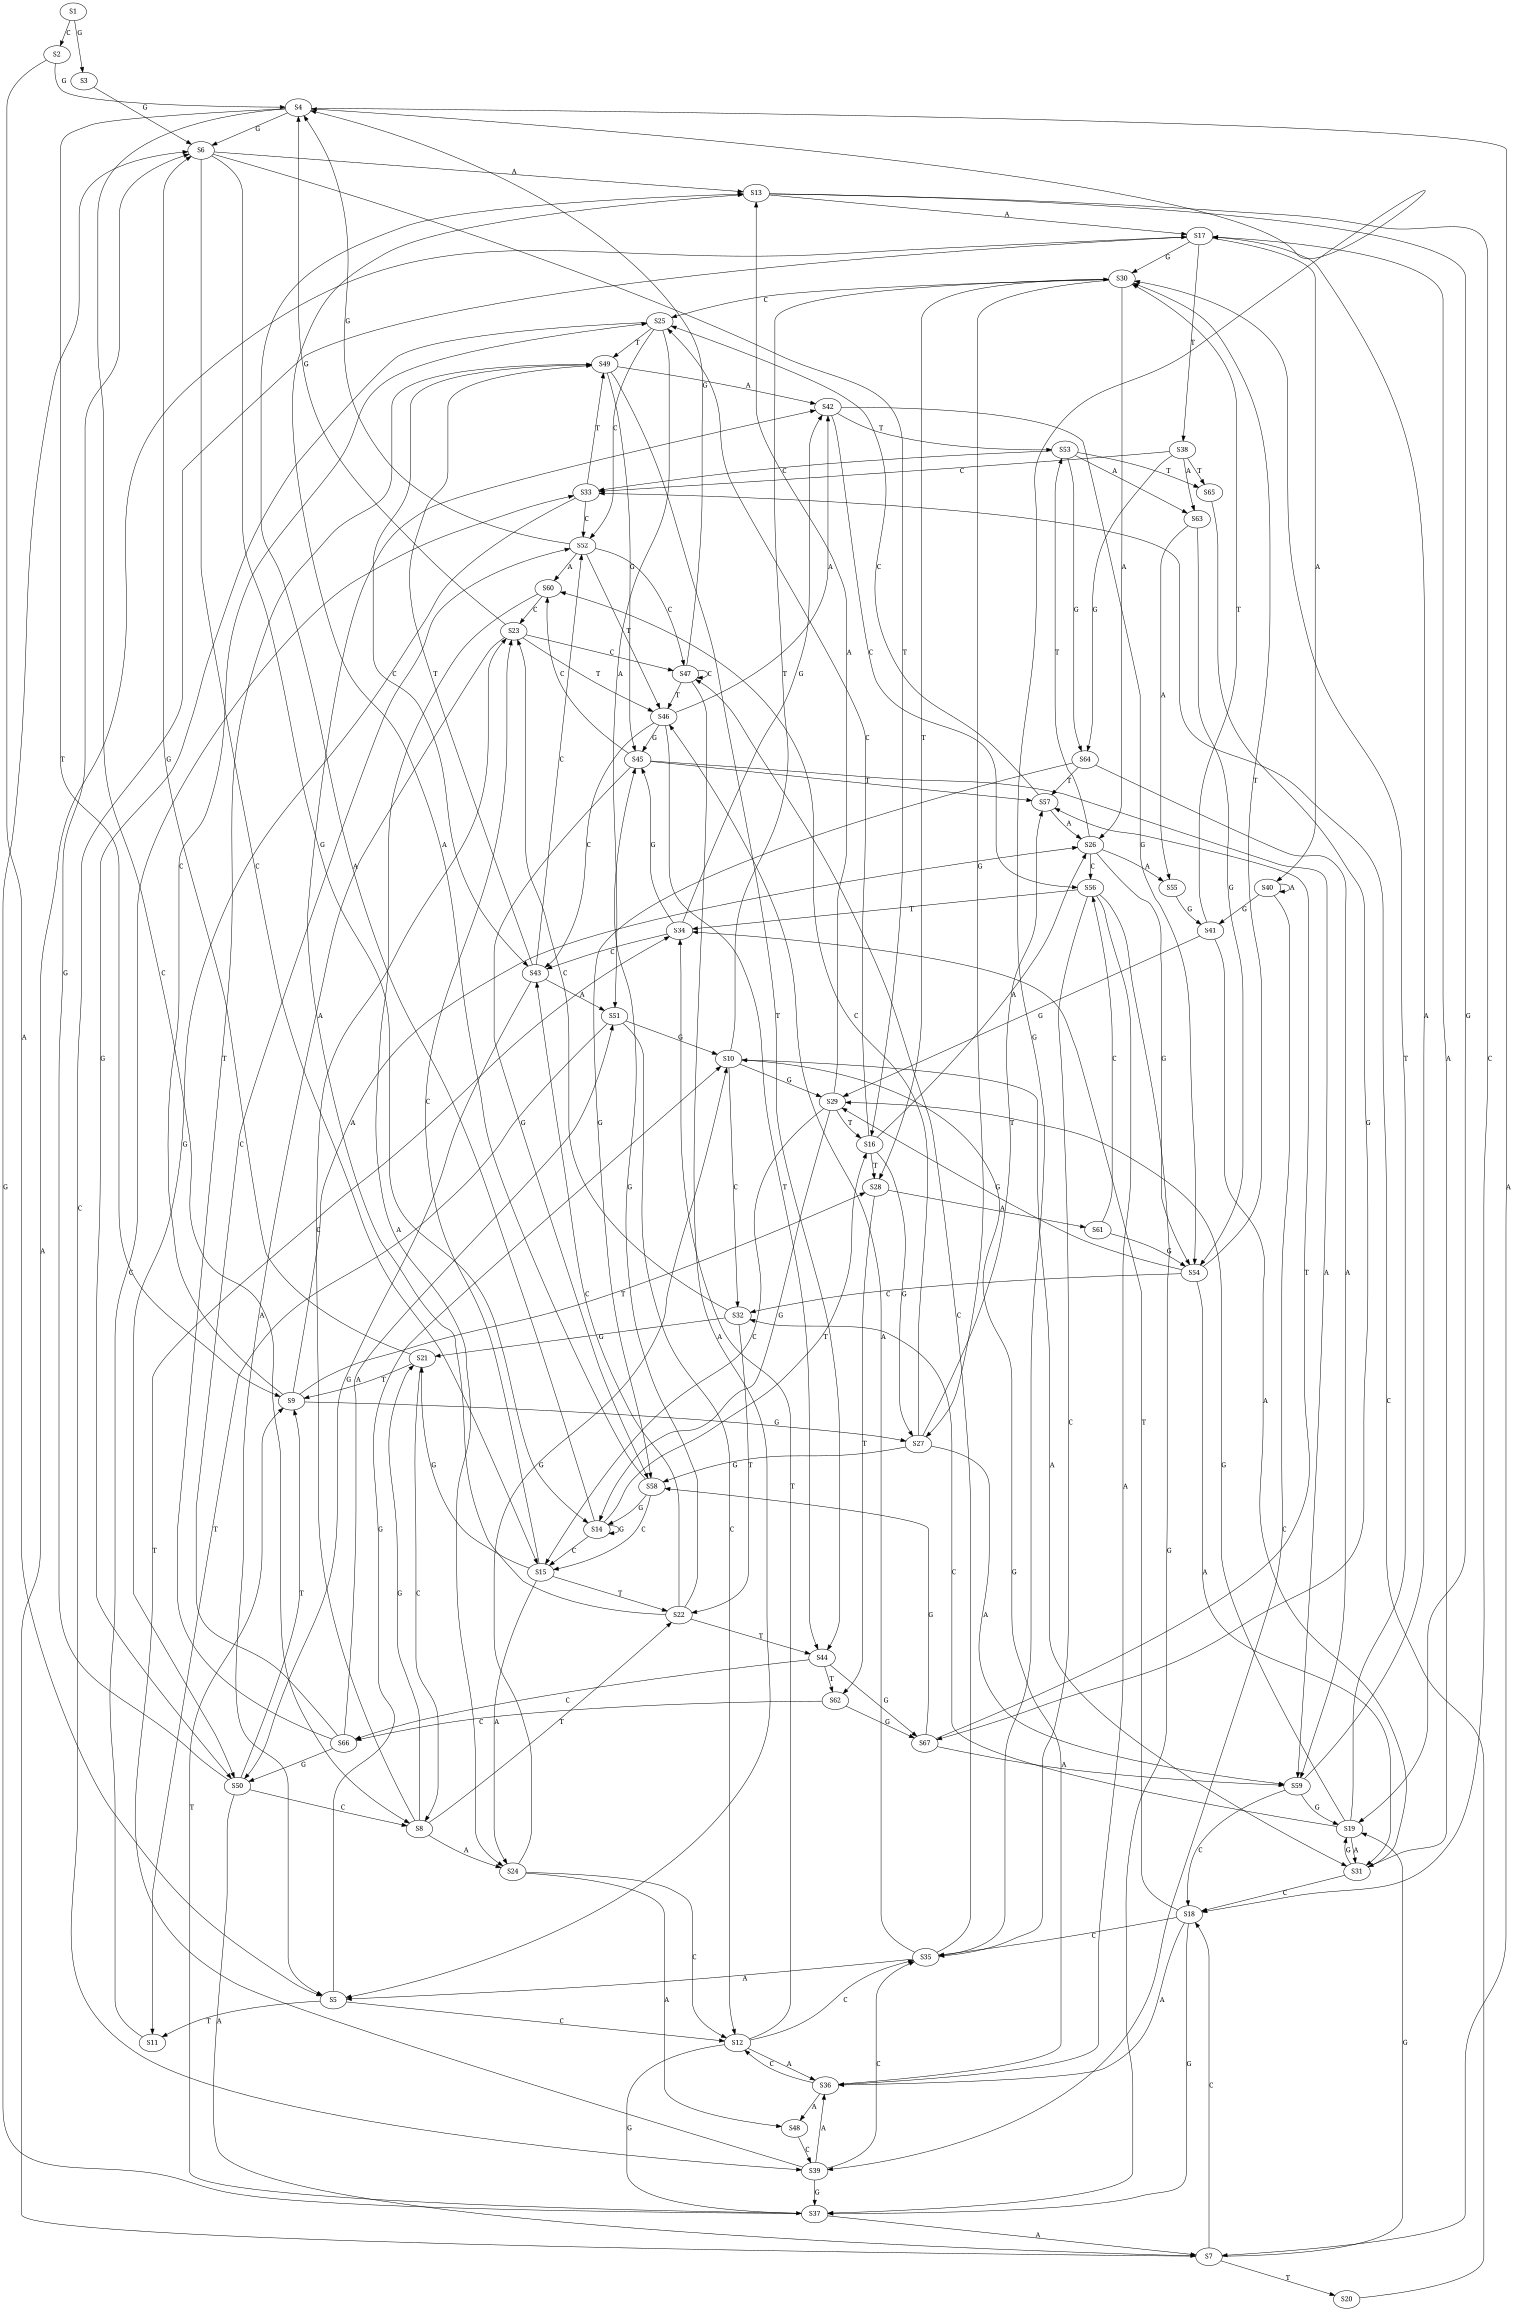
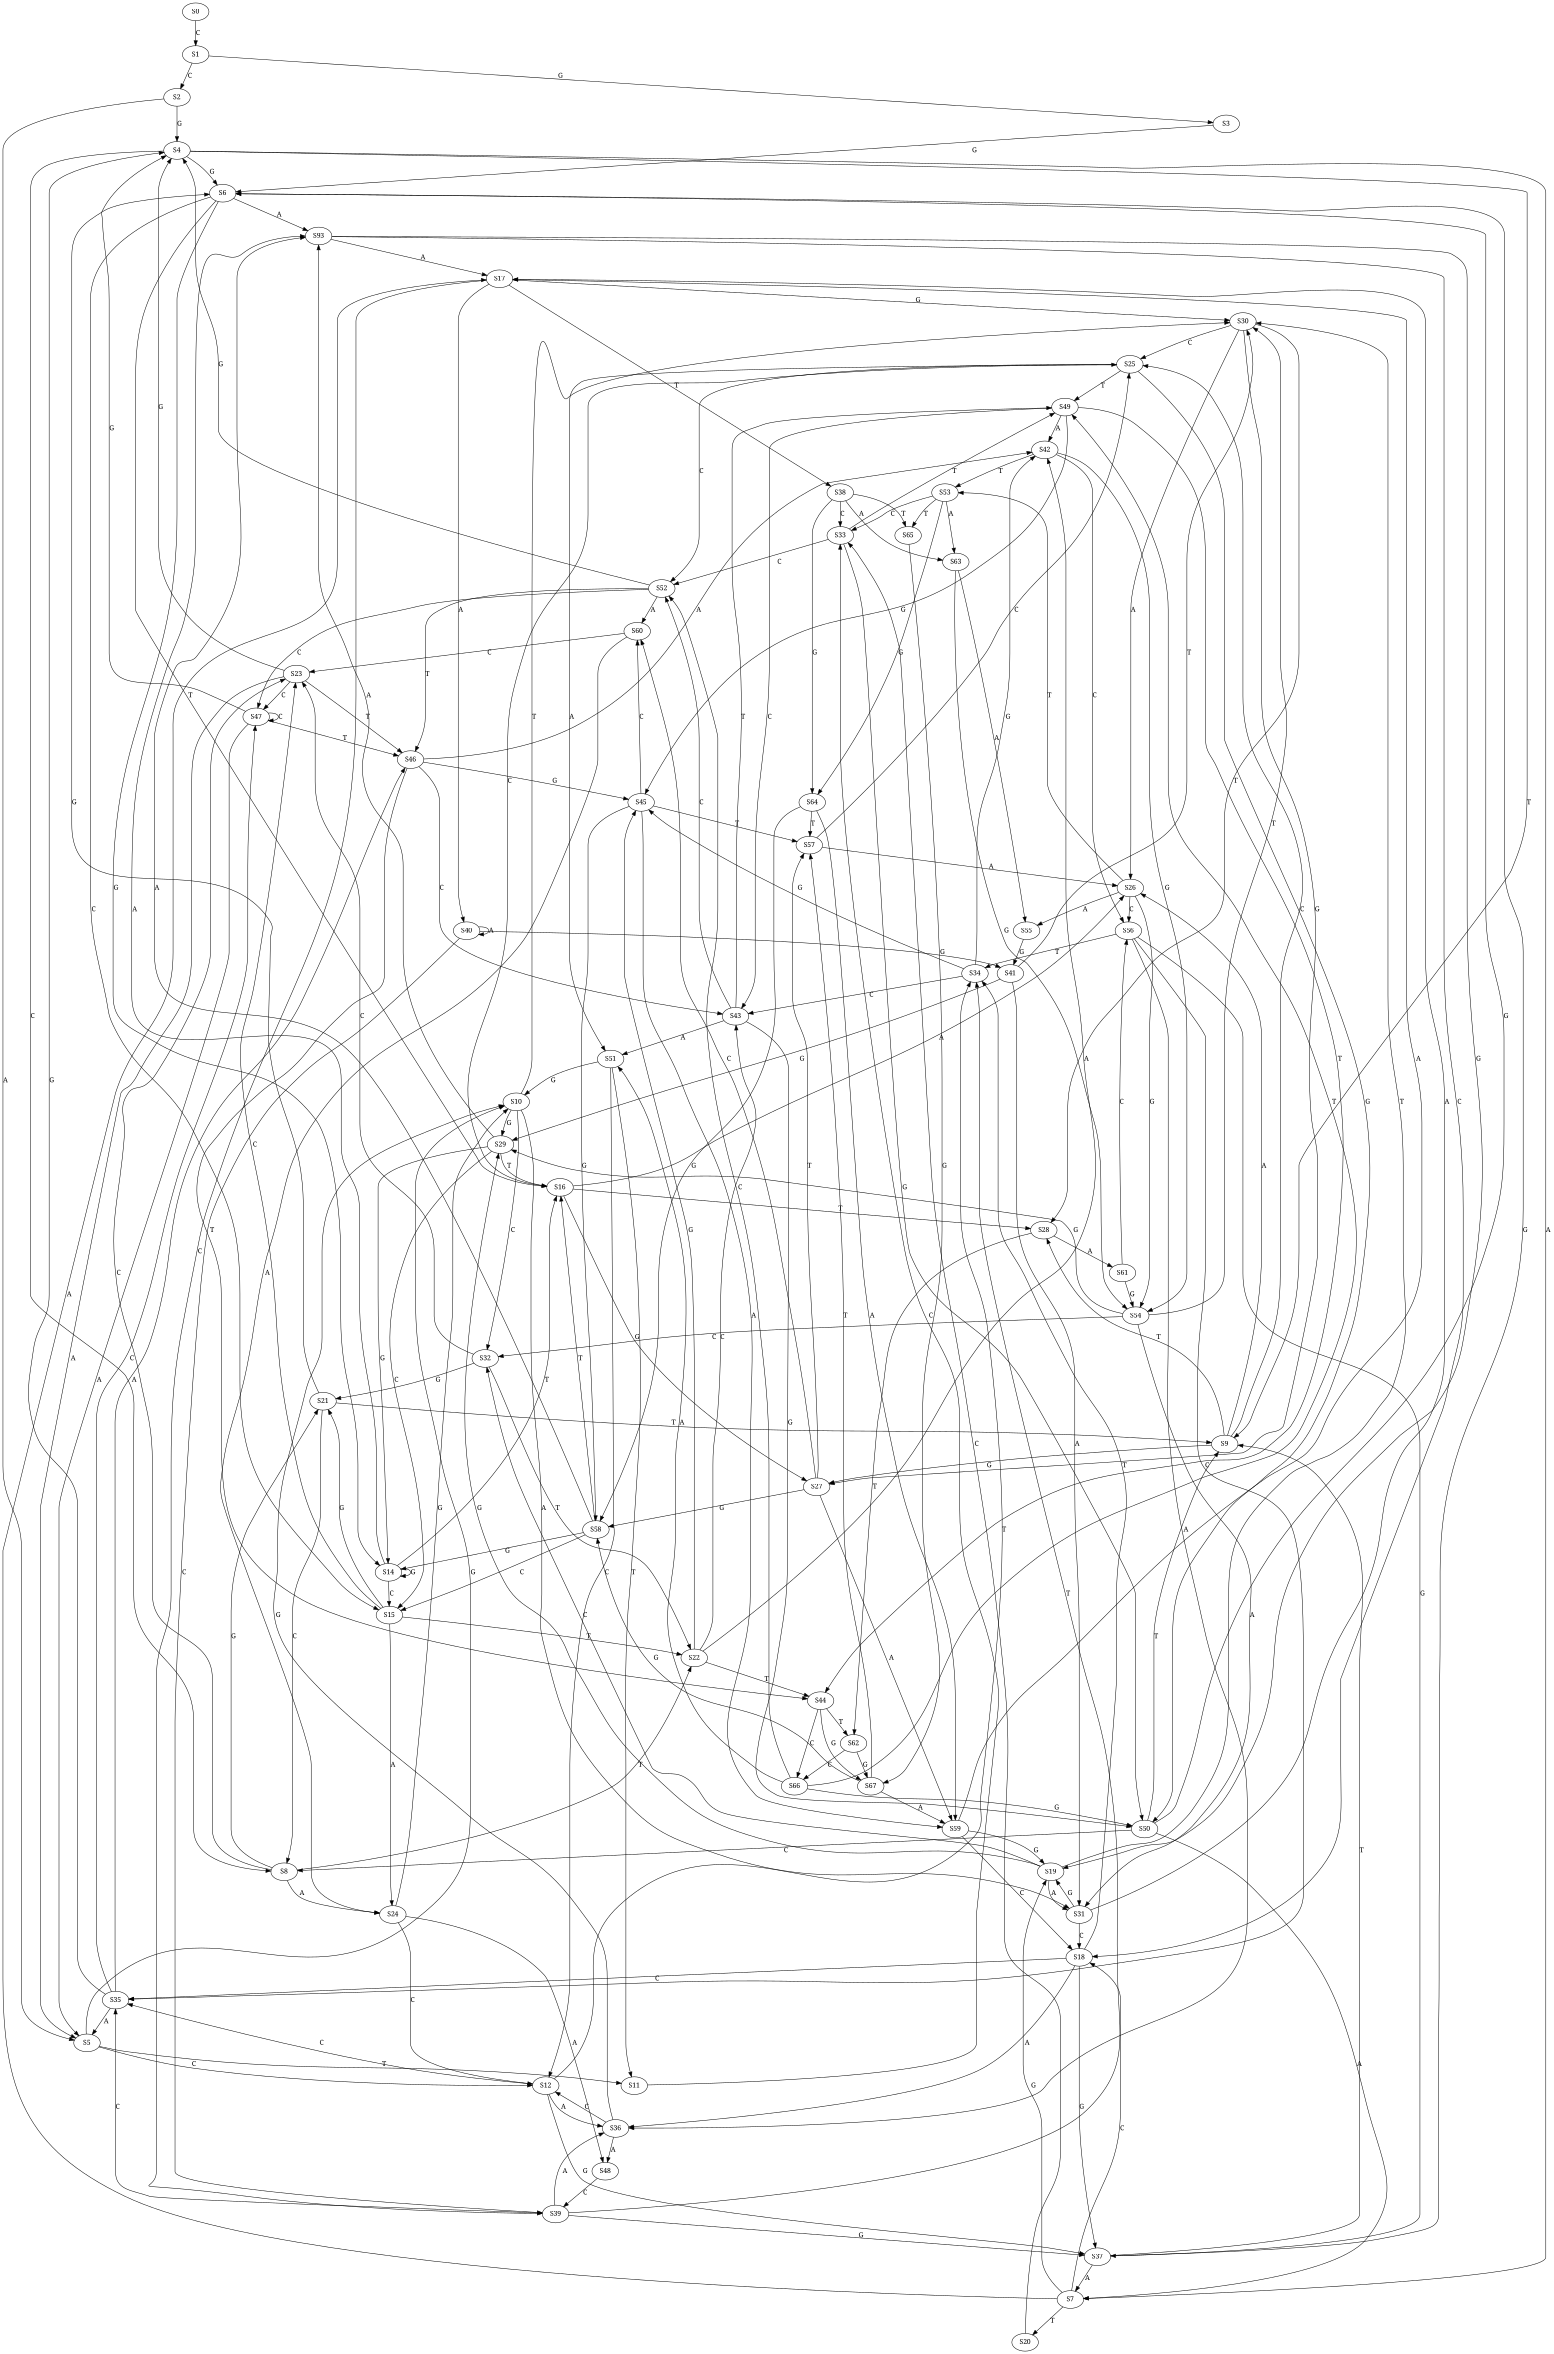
none -> (196, 12)
(756, 193) -> (319, 236)
none -> (578, 1361)
